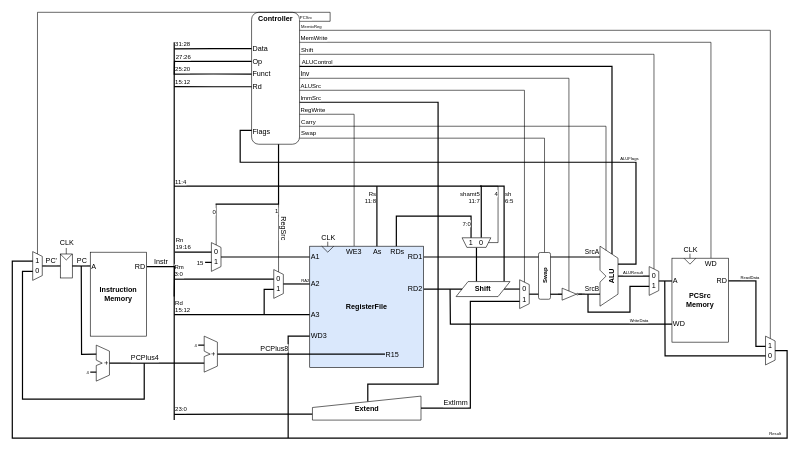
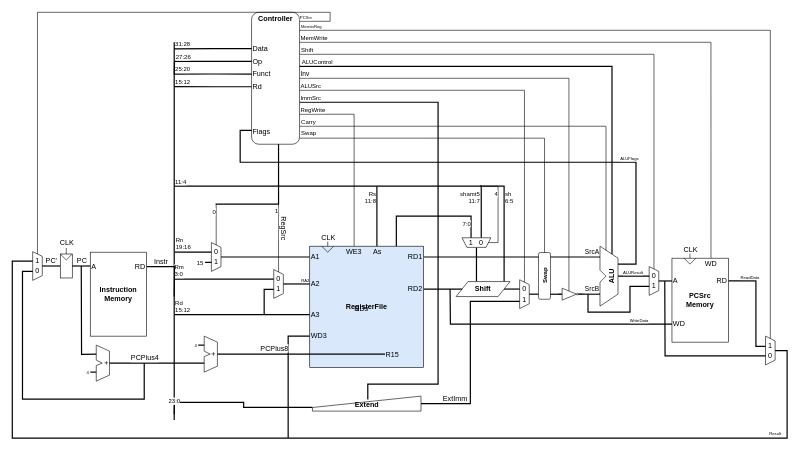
(397, 252) -> (361, 309)
(367, 408) -> (367, 404)
